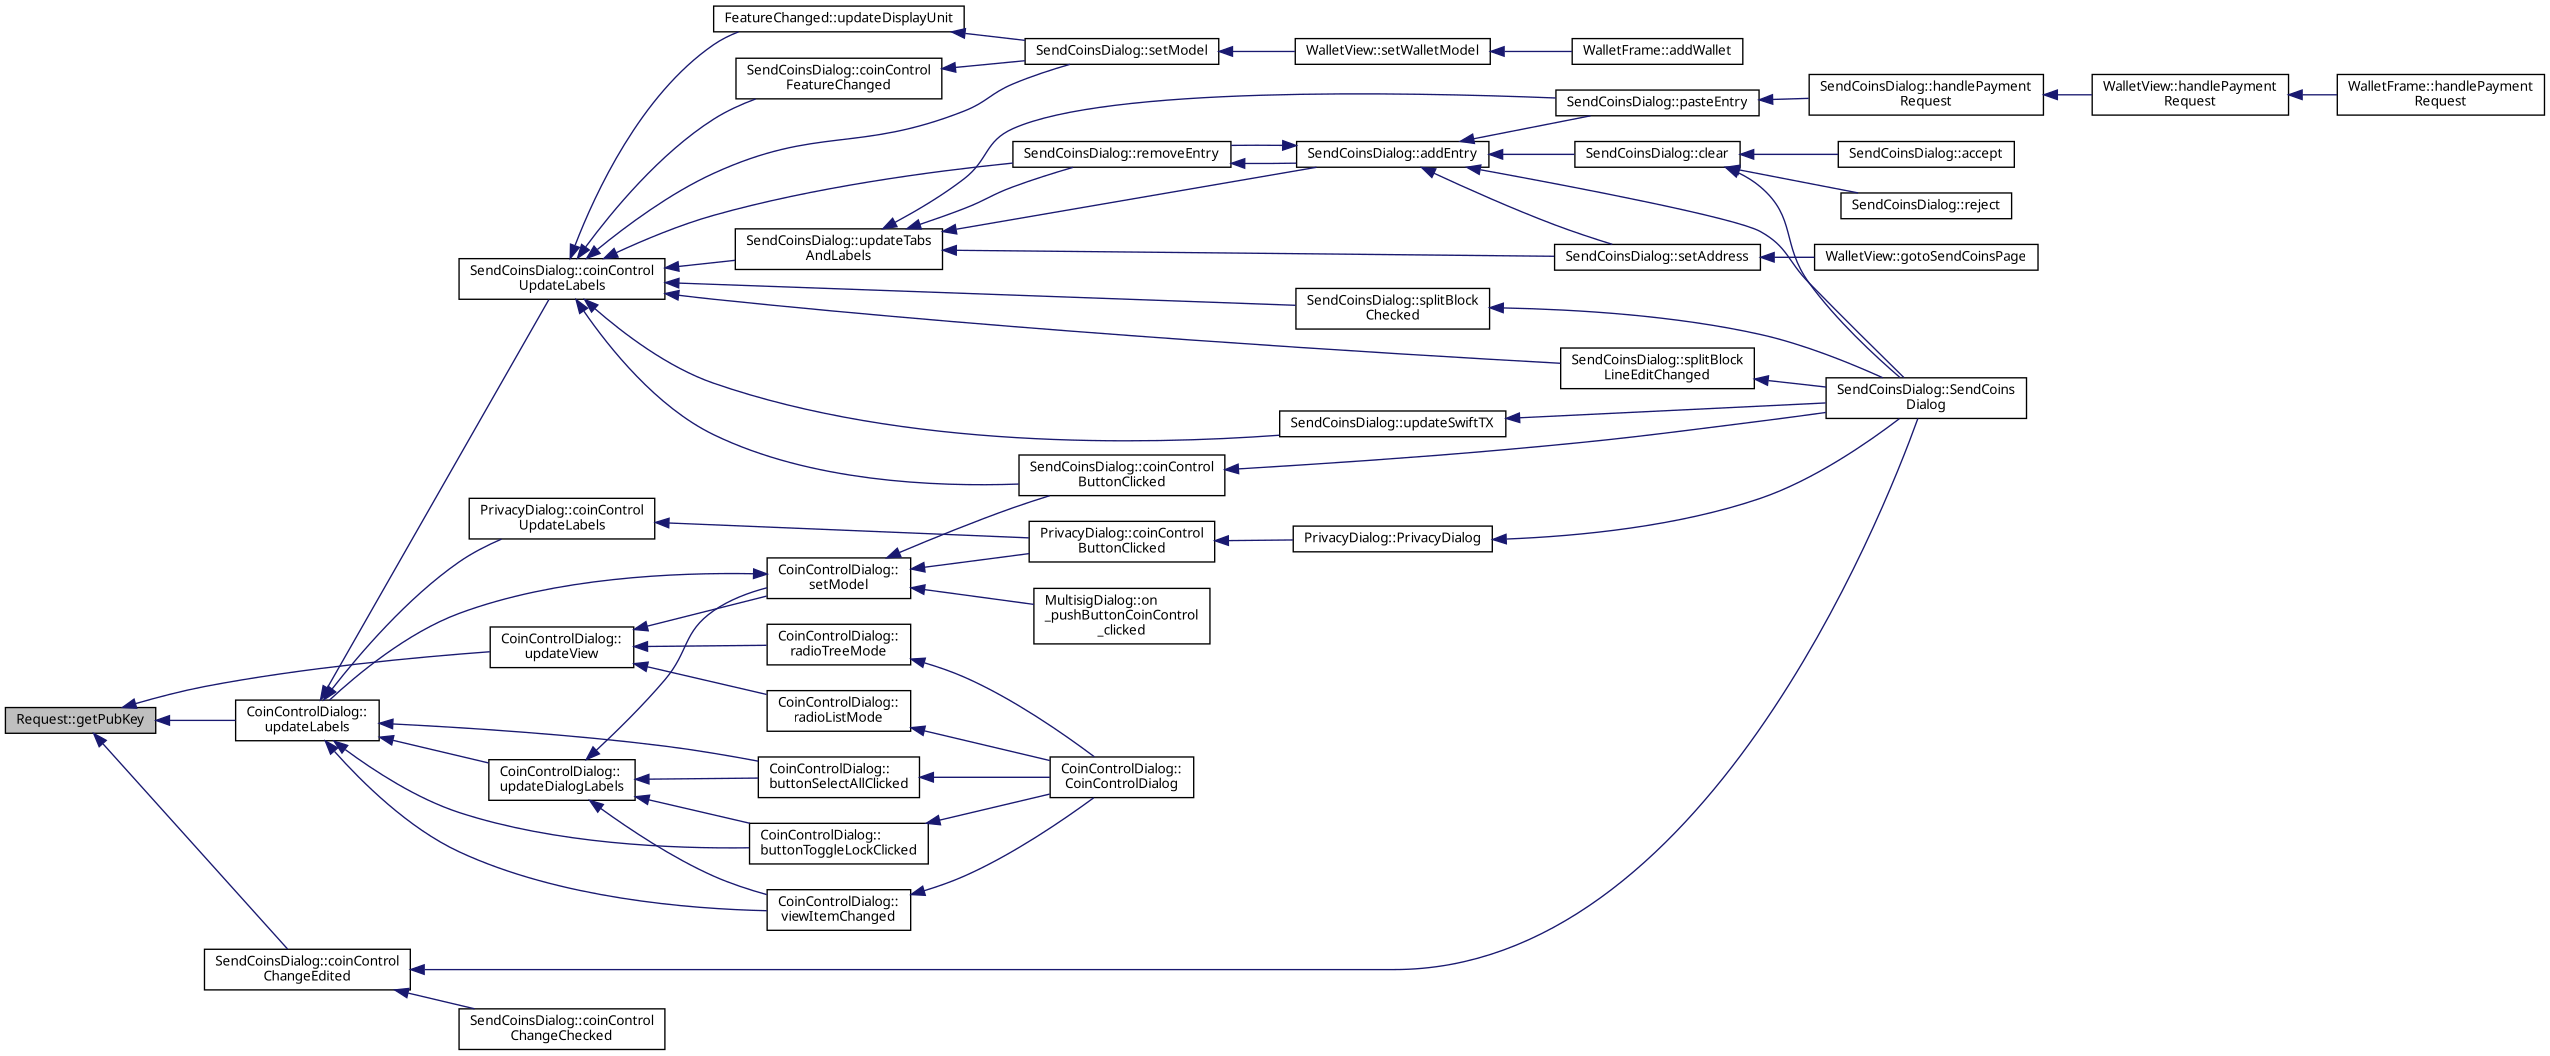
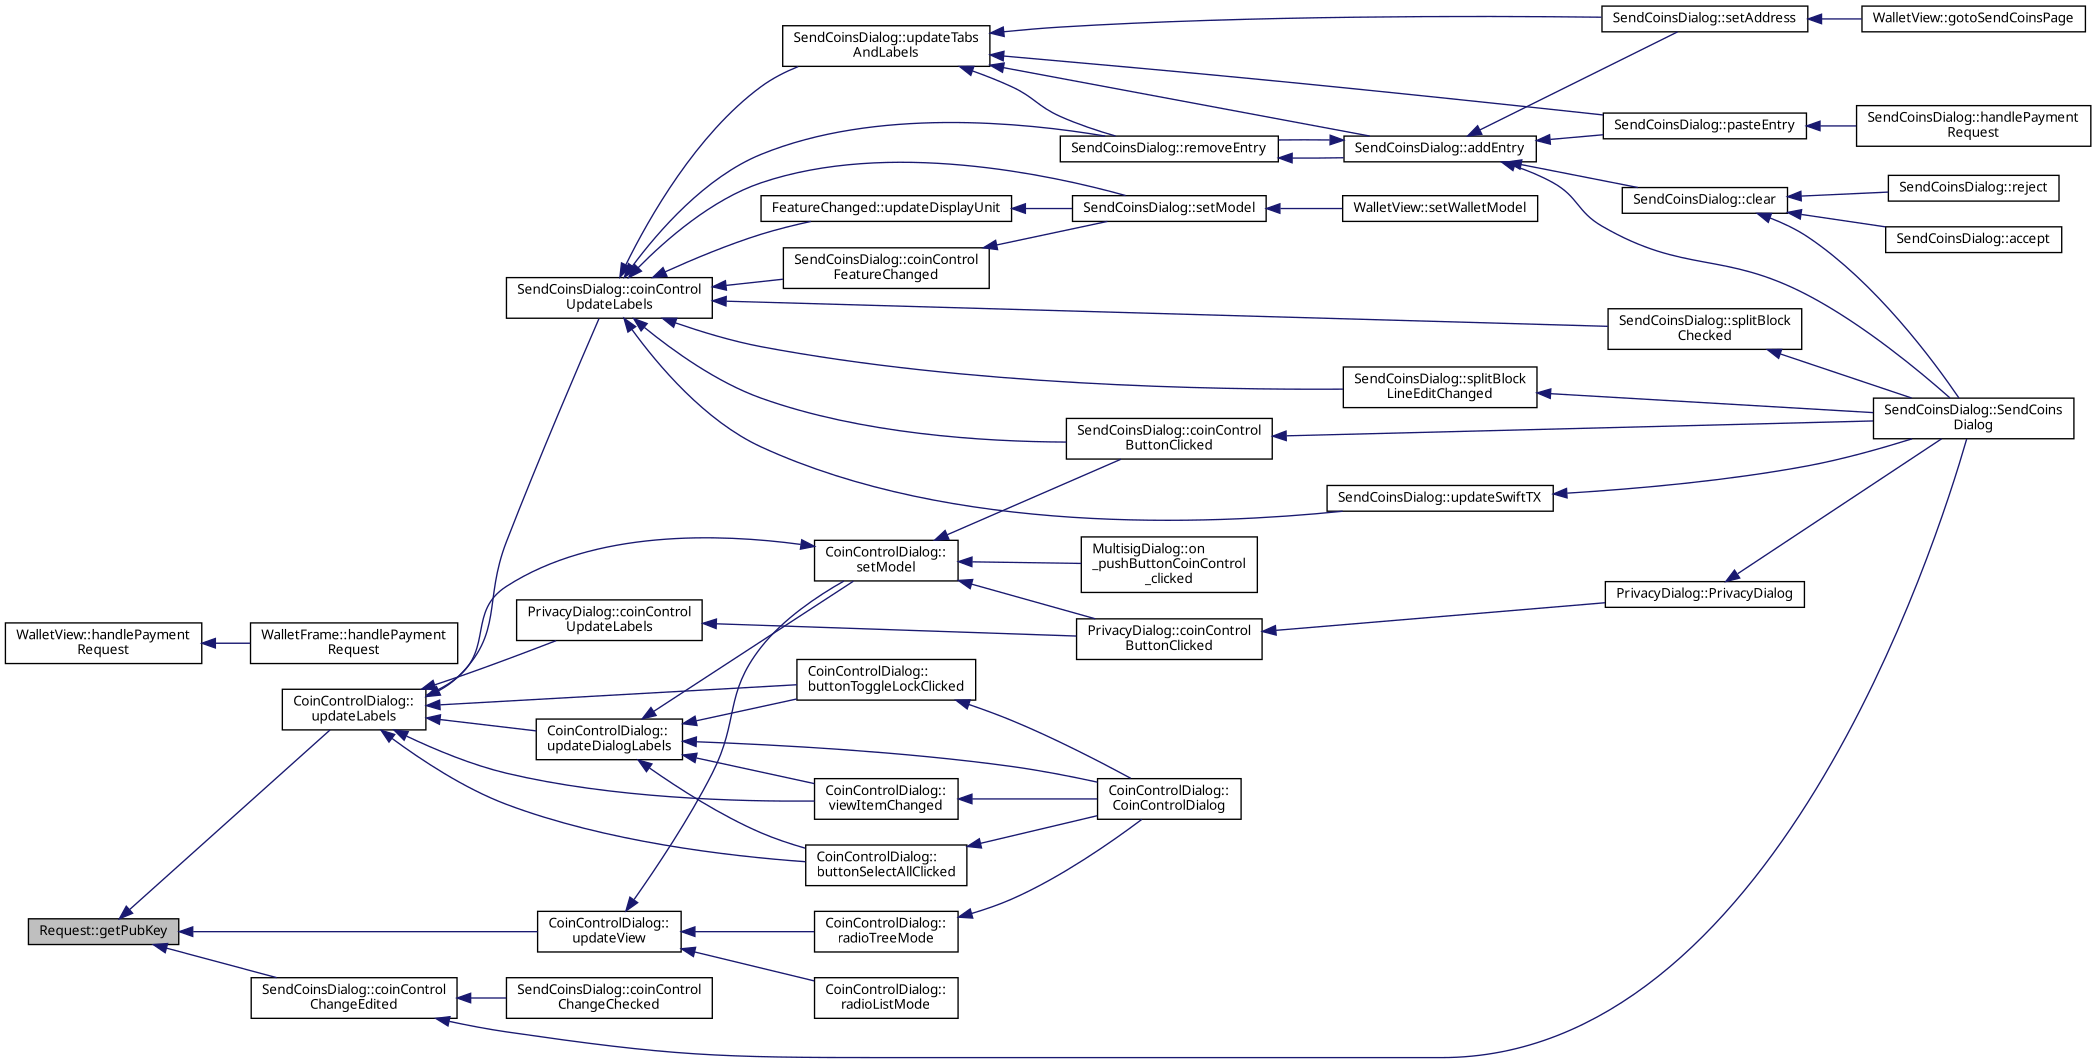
(1658, 51) -> none
(2075, 95) -> none
(987, 746) -> (898, 754)
